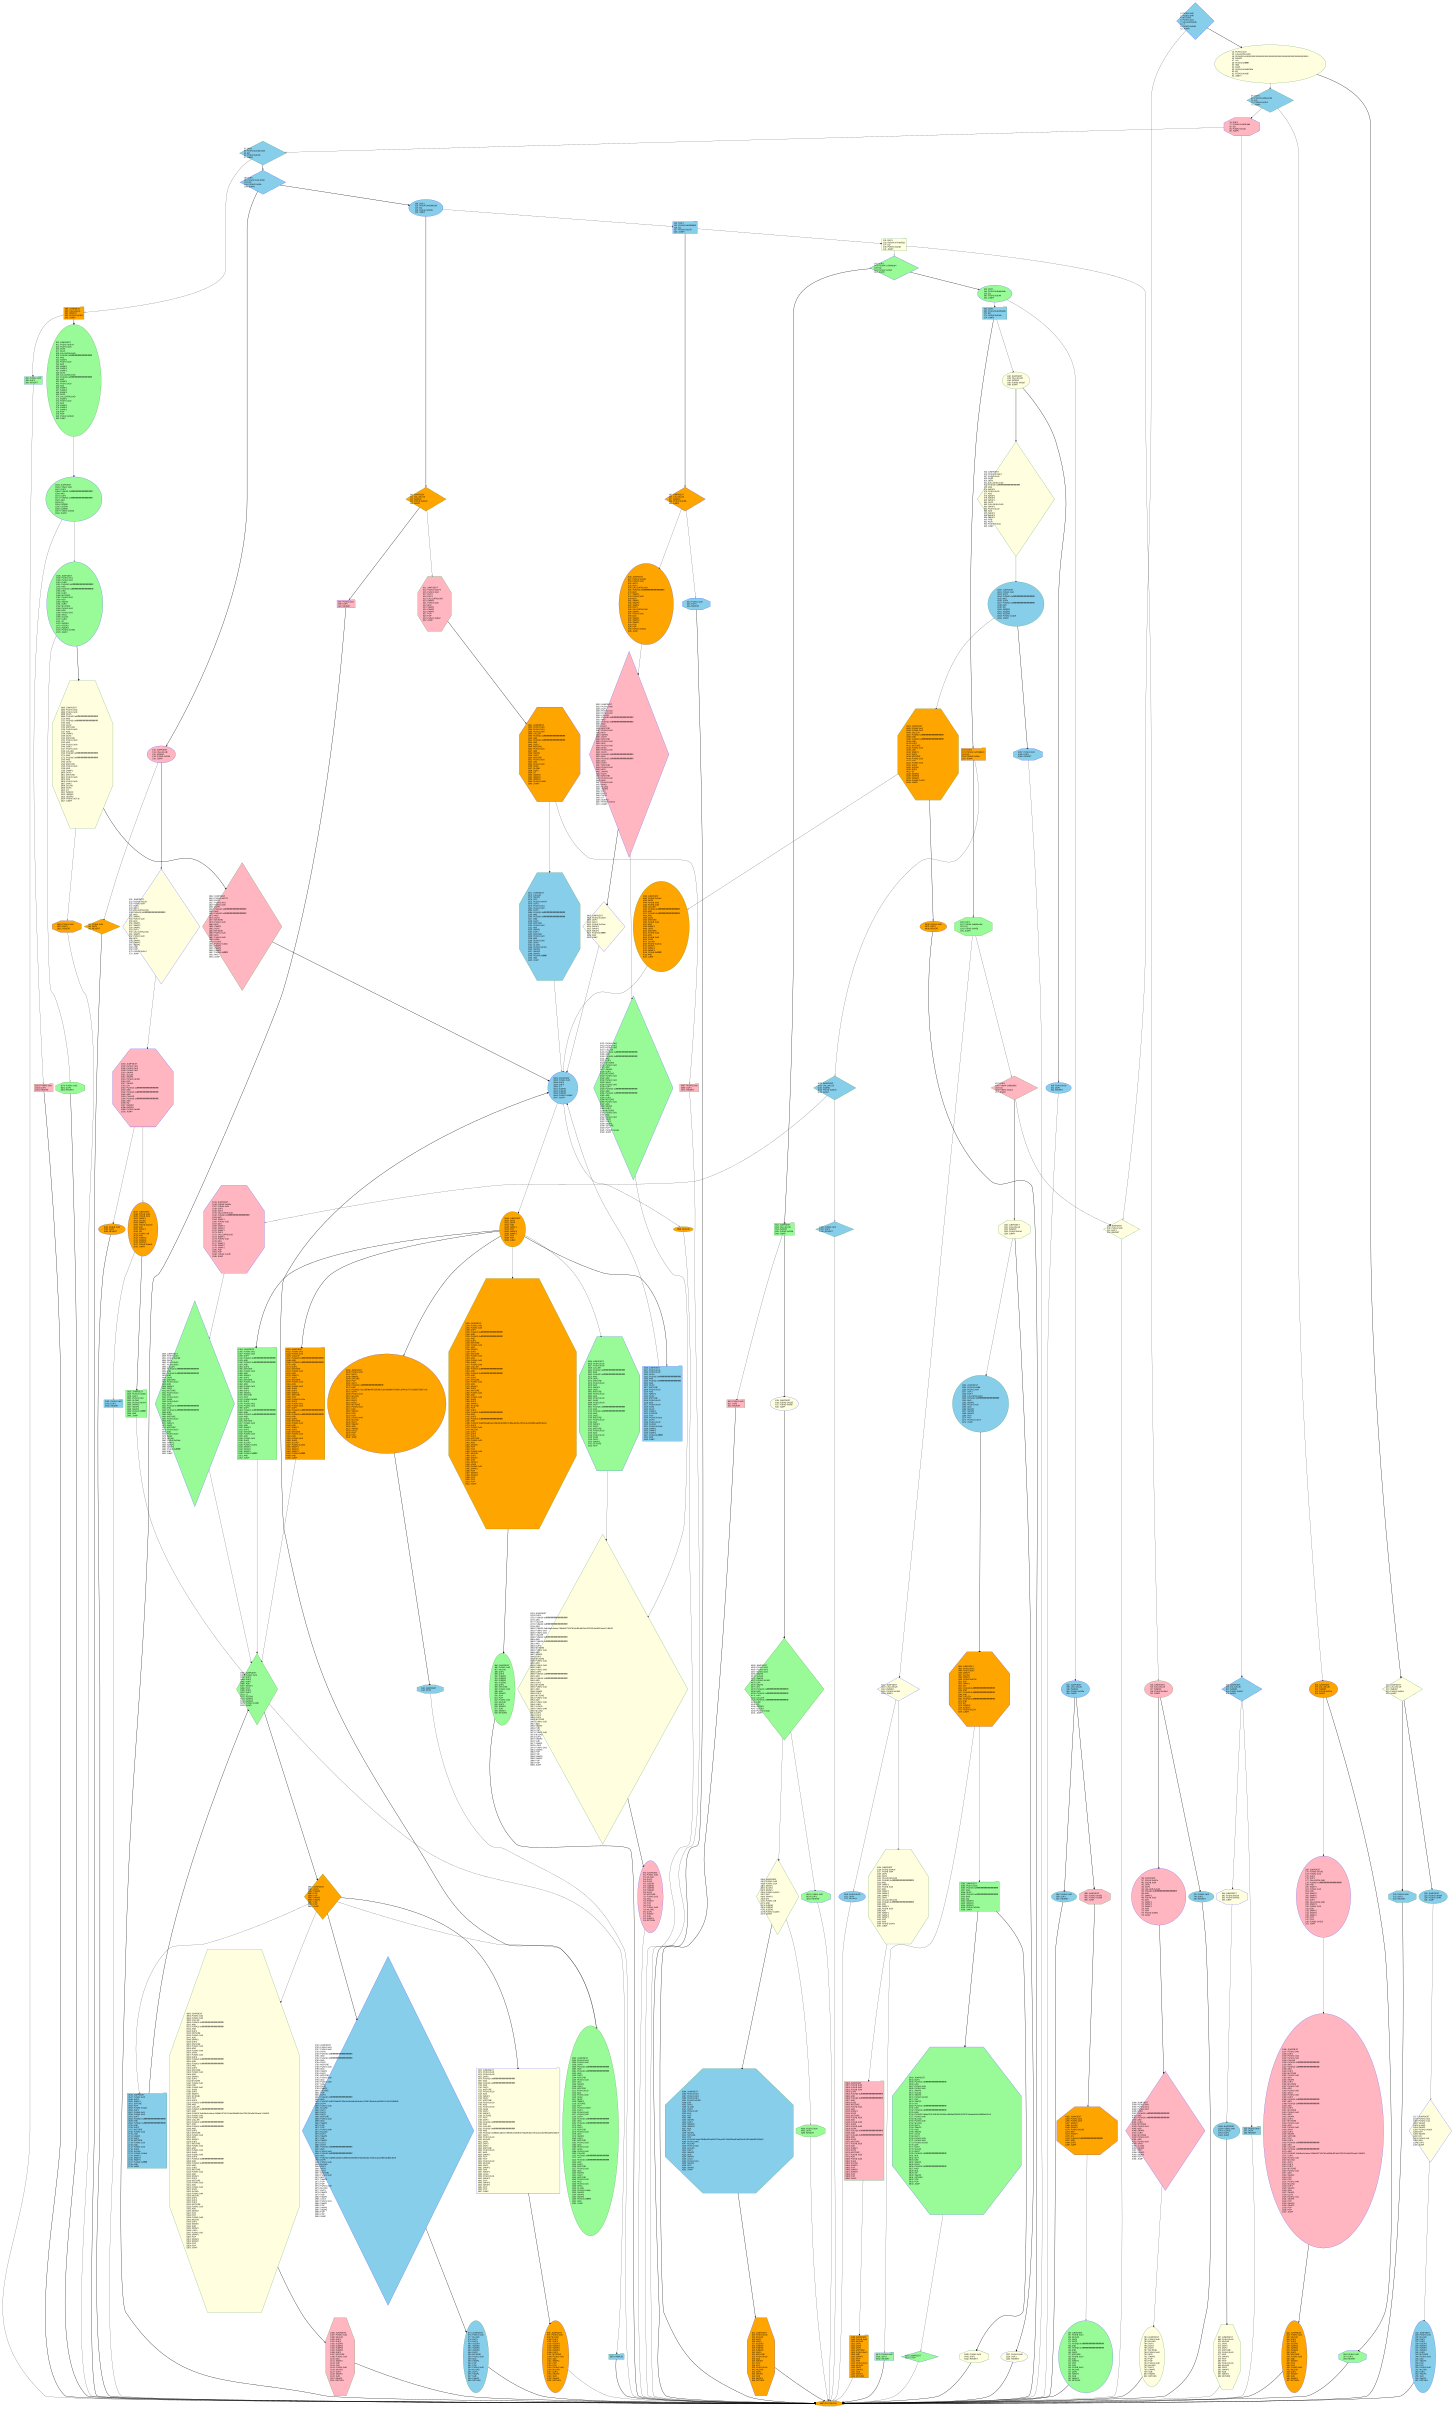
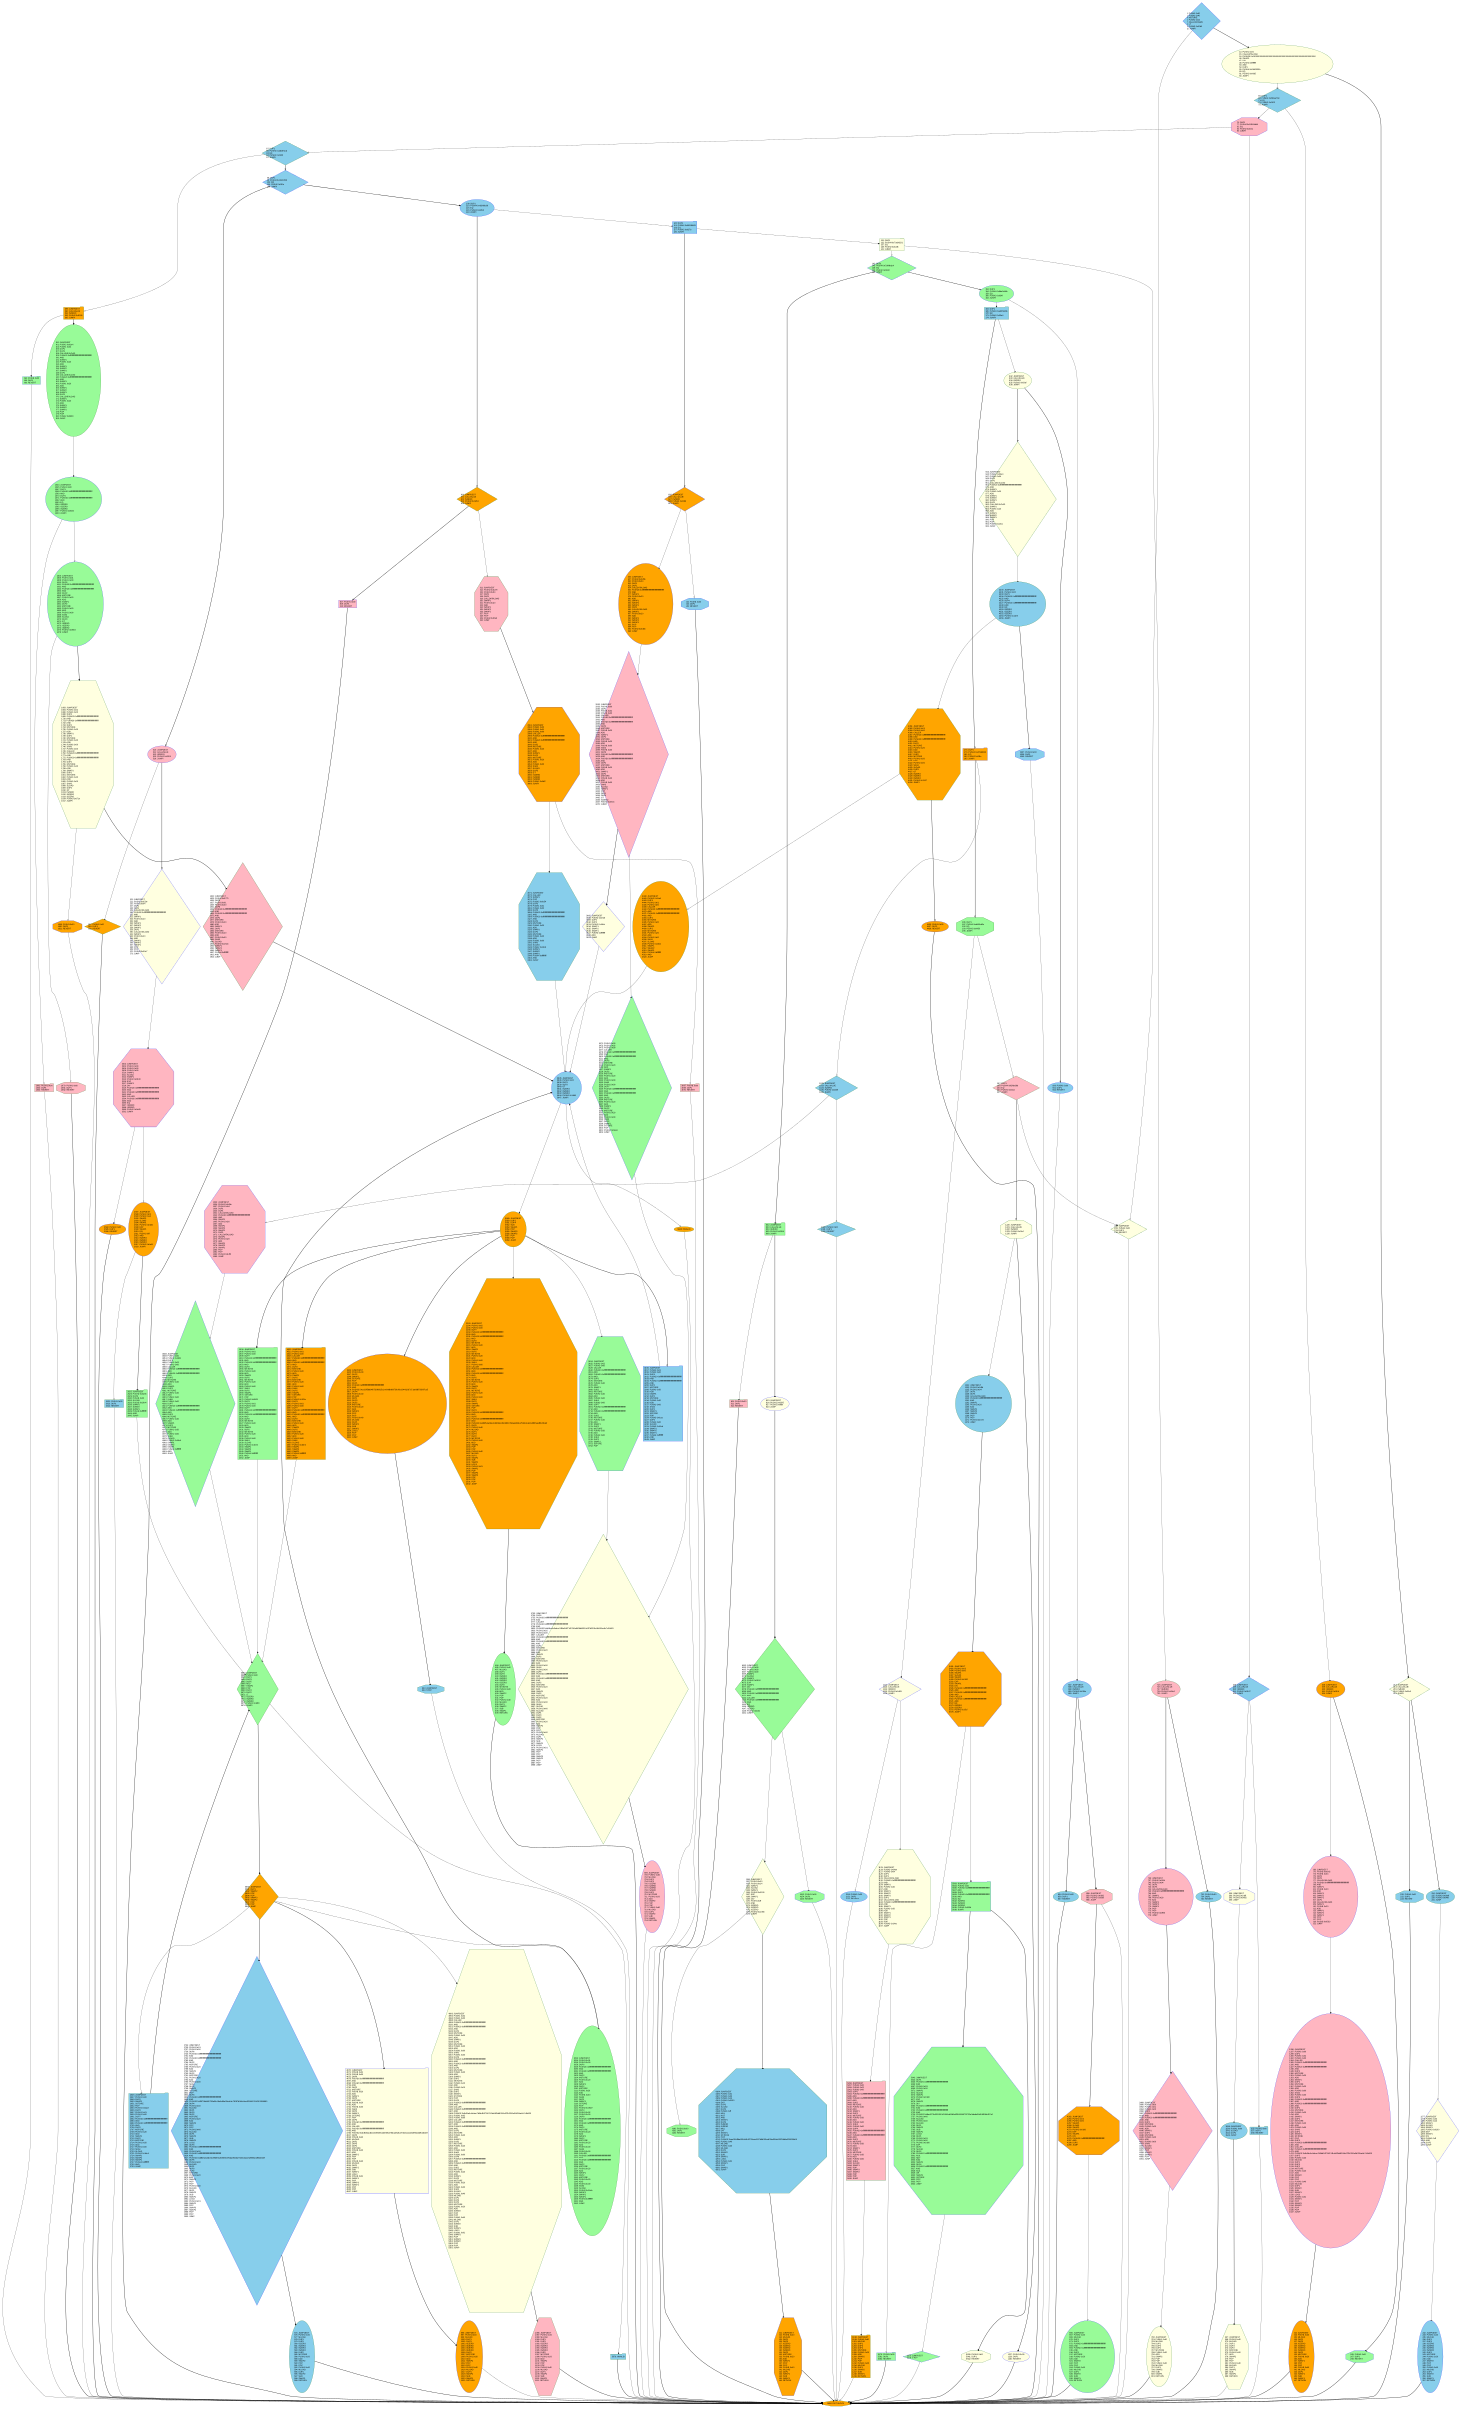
(70, 1088) -> (71, 1088)
(61, 2120) -> (58, 2124)
(814, 2268) -> (1122, 2280)
